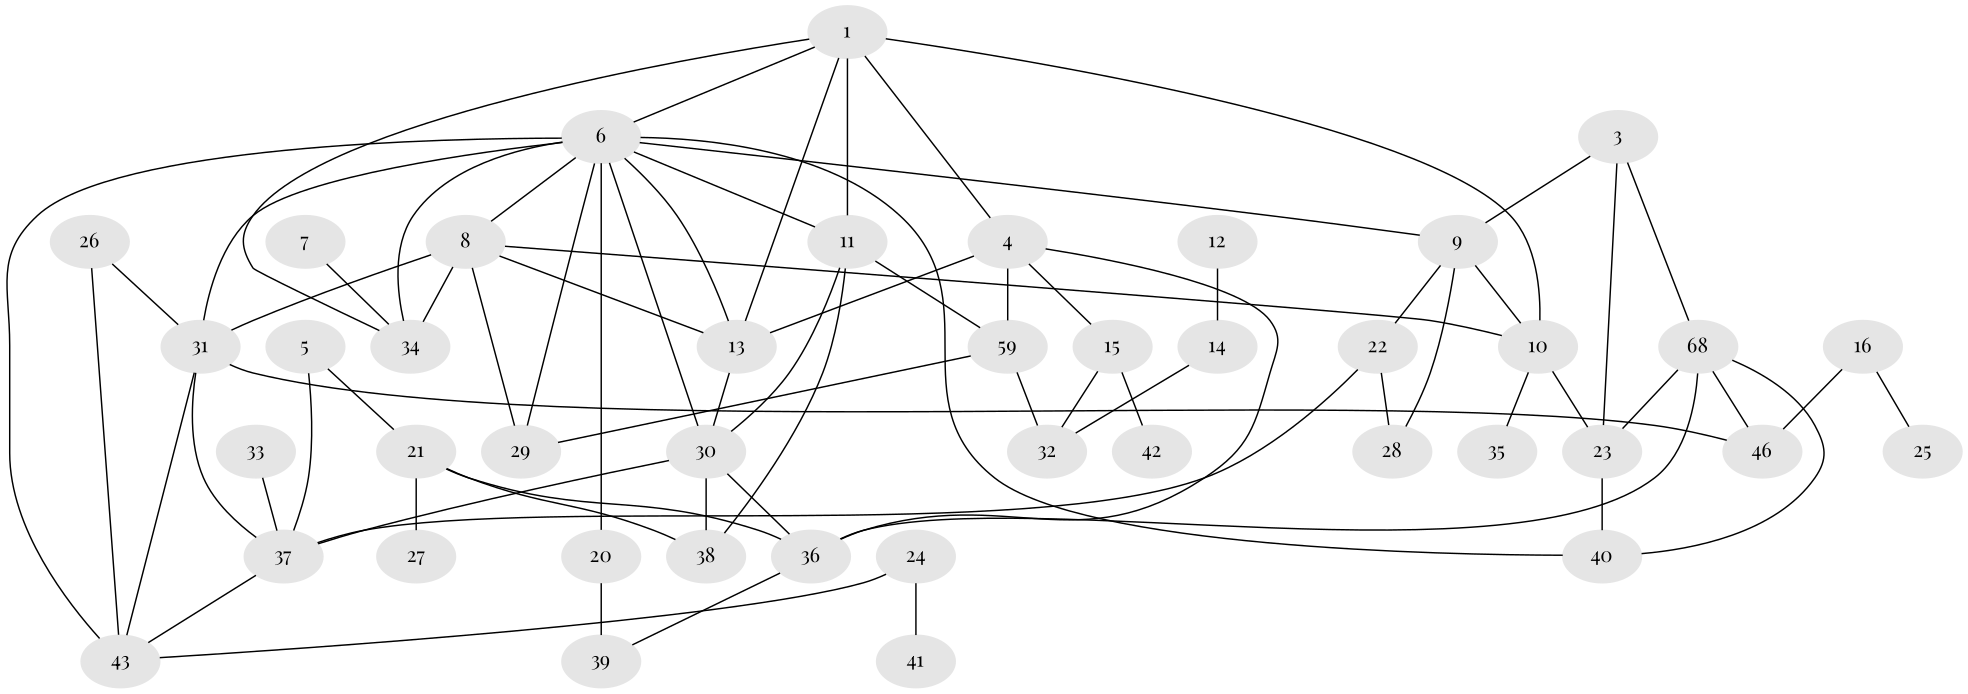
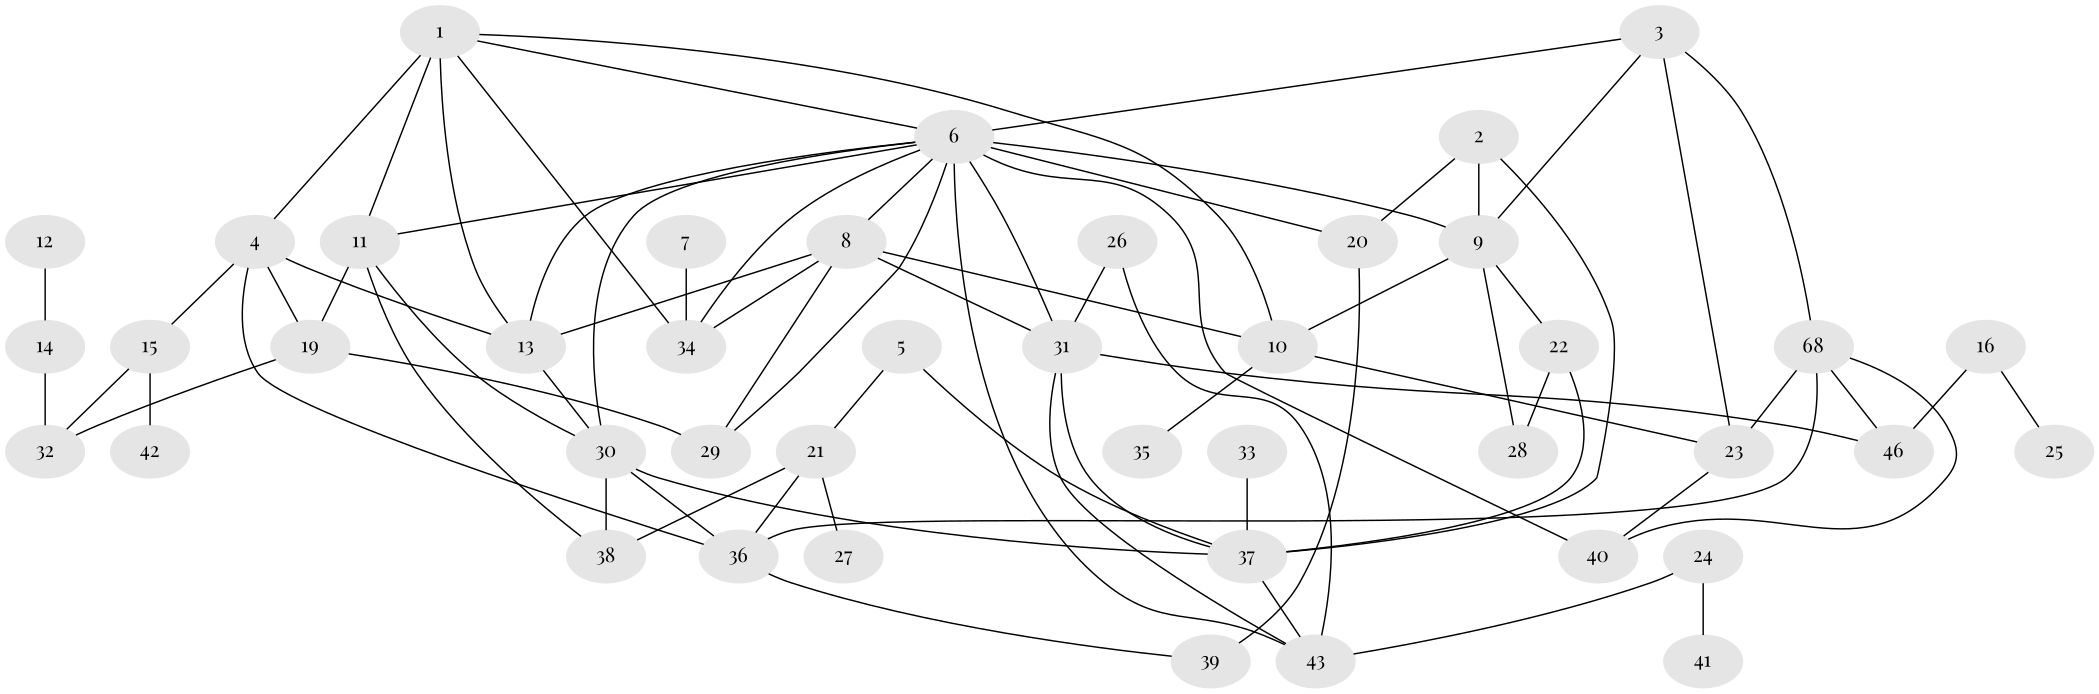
none -> (1307, 85)
none -> (1479, 137)
(1008, 347) -> (310, 347)
